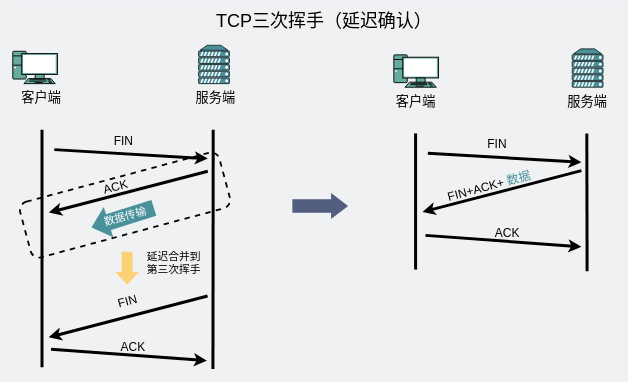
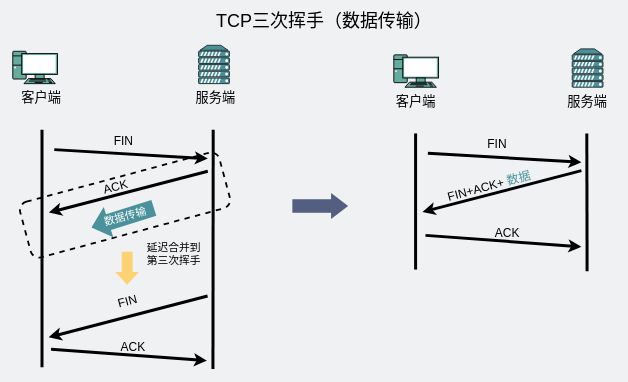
(324, 21) -> (324, 21)
(174, 264) -> (174, 255)
